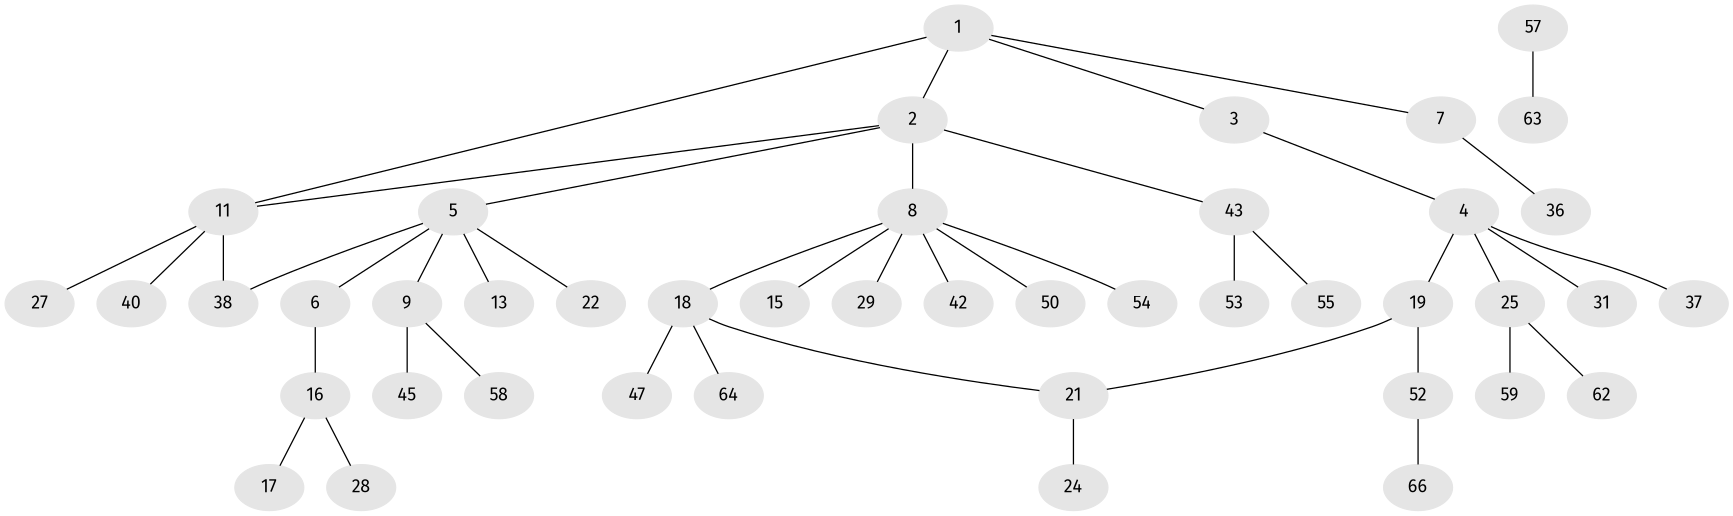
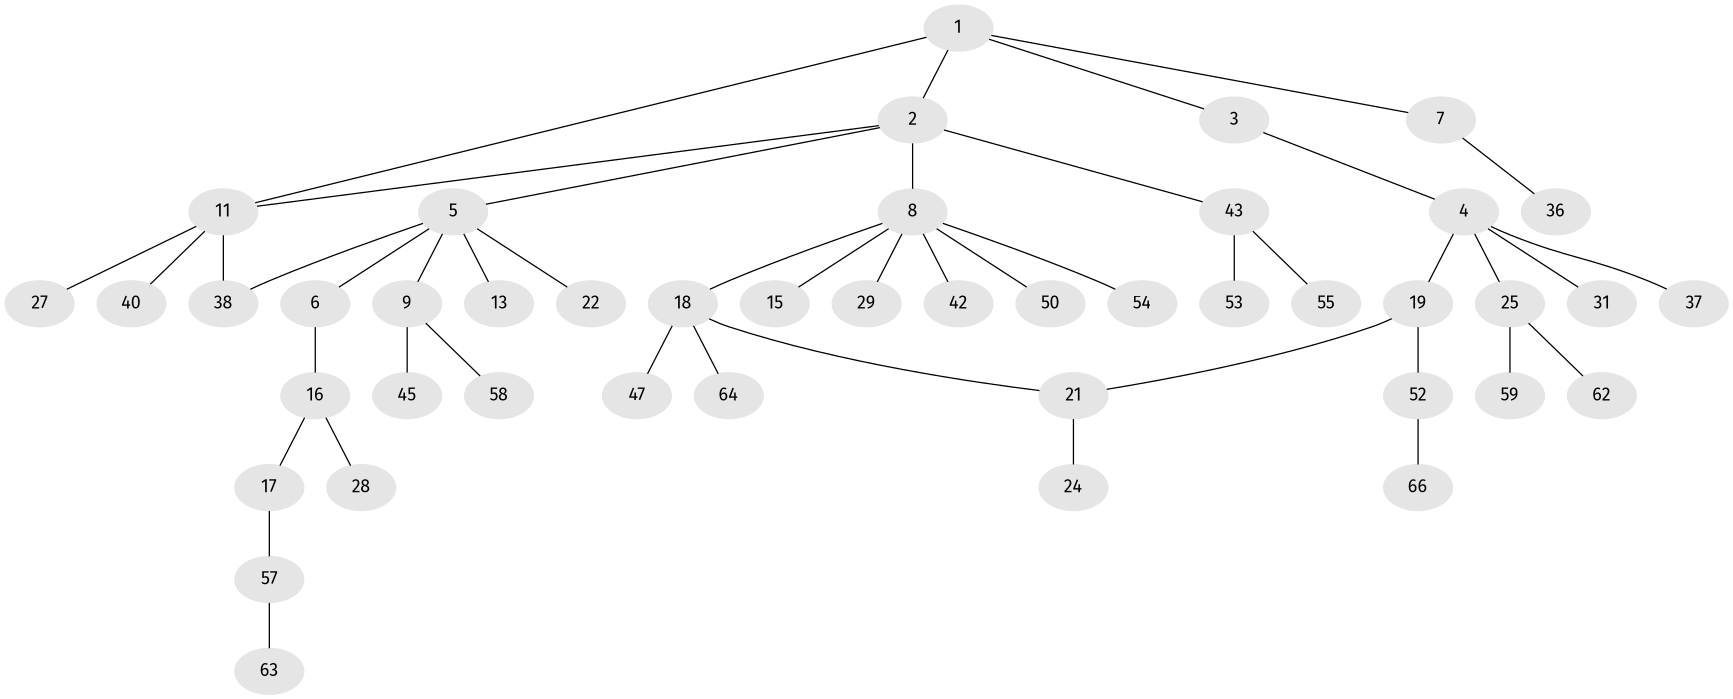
none -> (269, 534)
